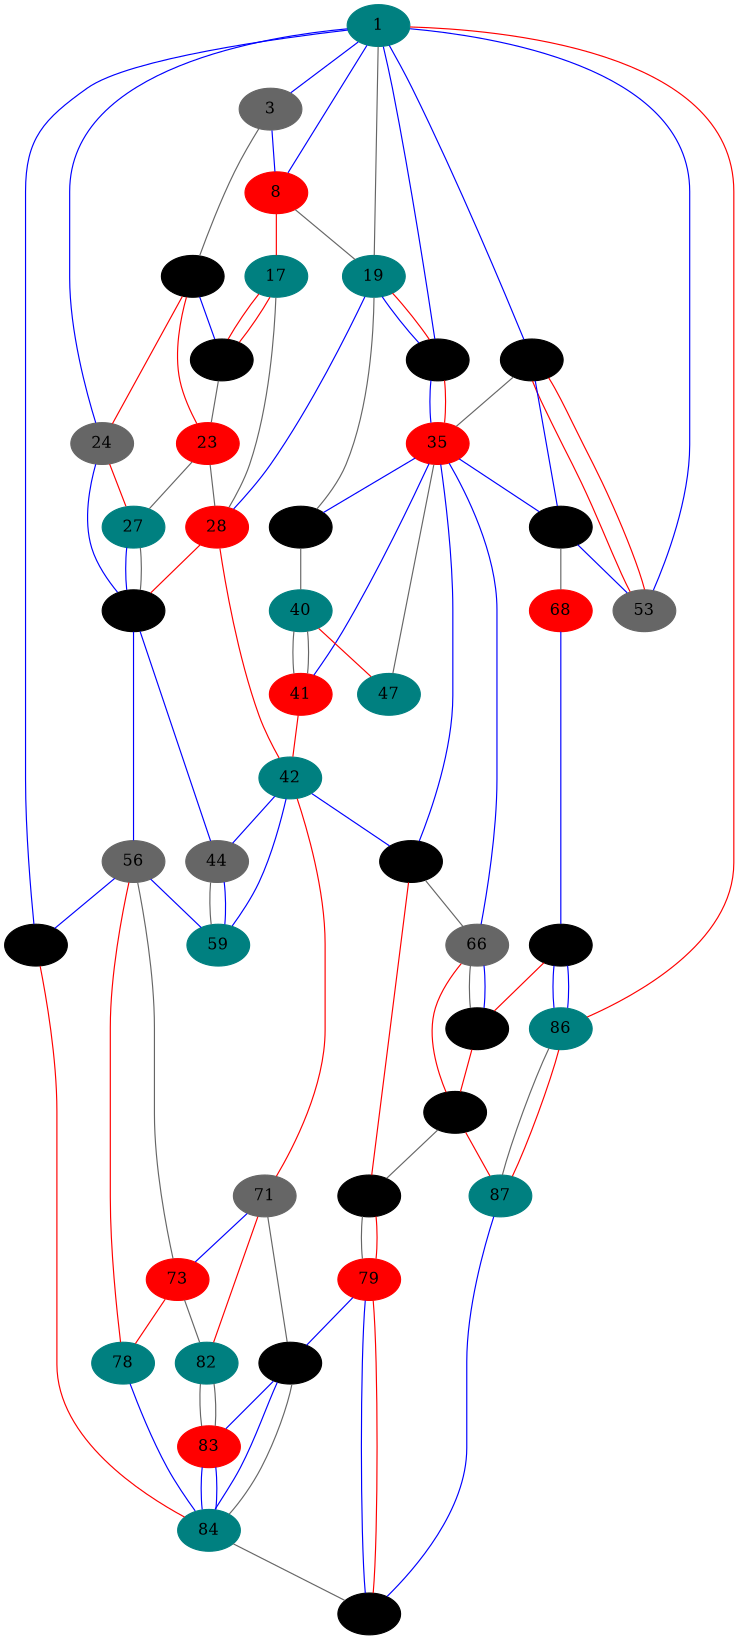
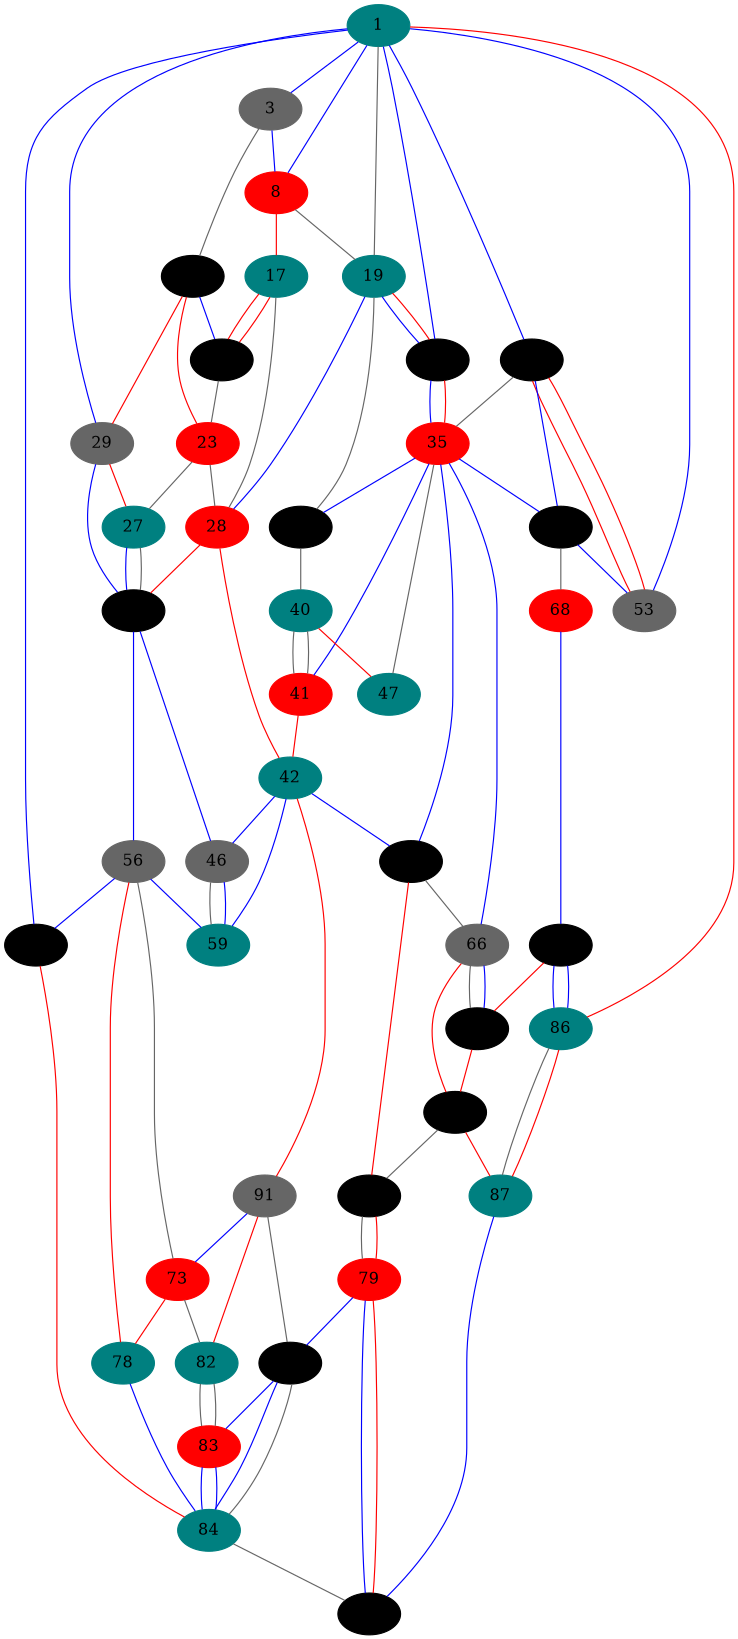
(102, 444) -> (102, 444)
(217, 862) -> (217, 862)
(265, 1196) -> (265, 1196)
